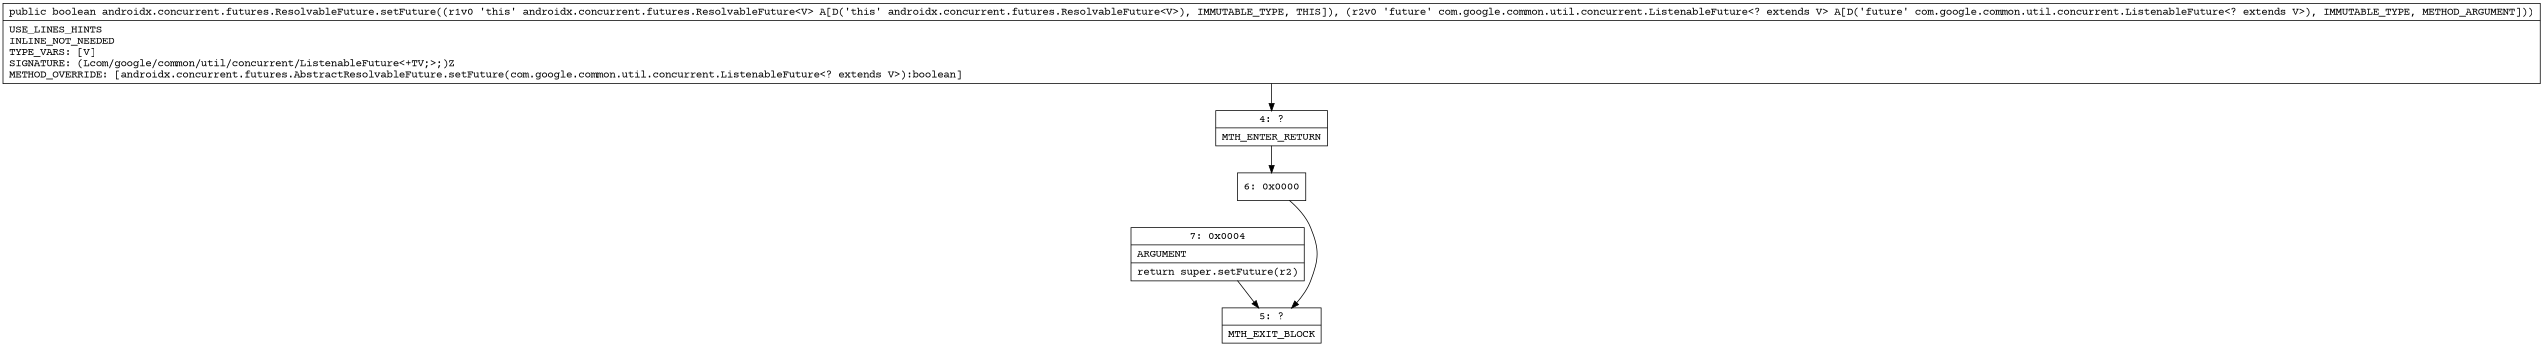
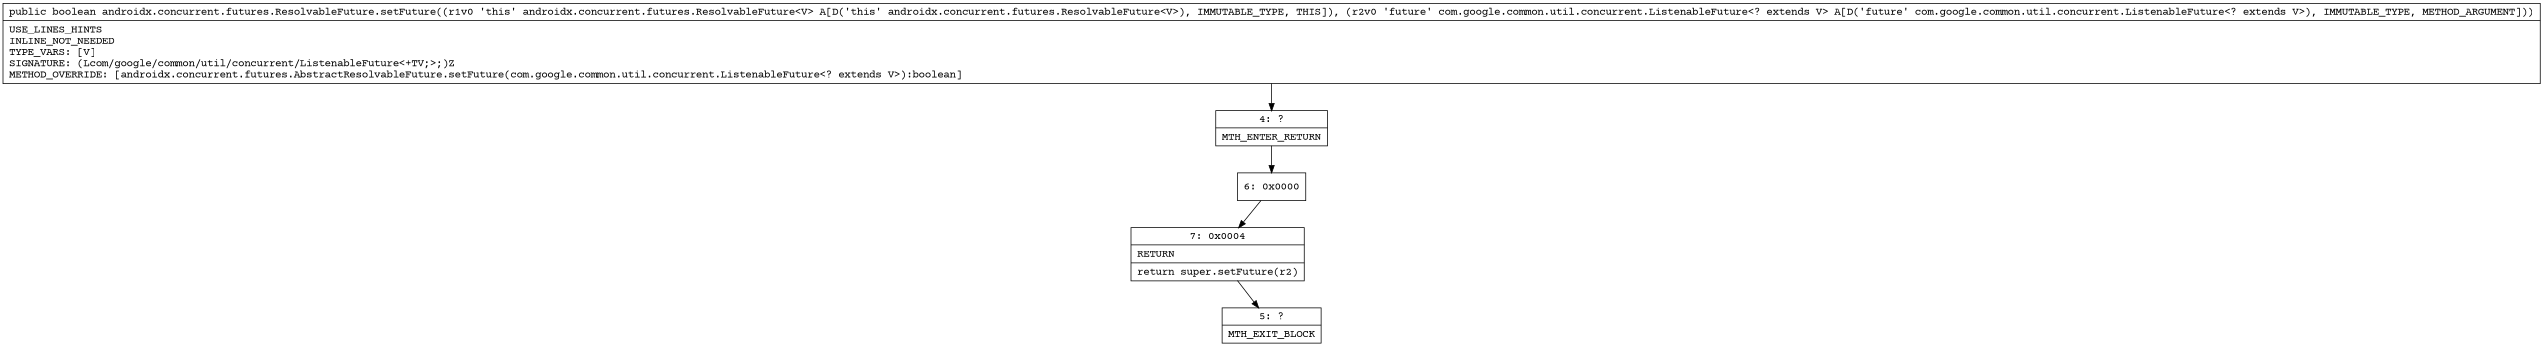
(1317, 250) -> (1252, 211)
(1162, 254) -> (1156, 254)
